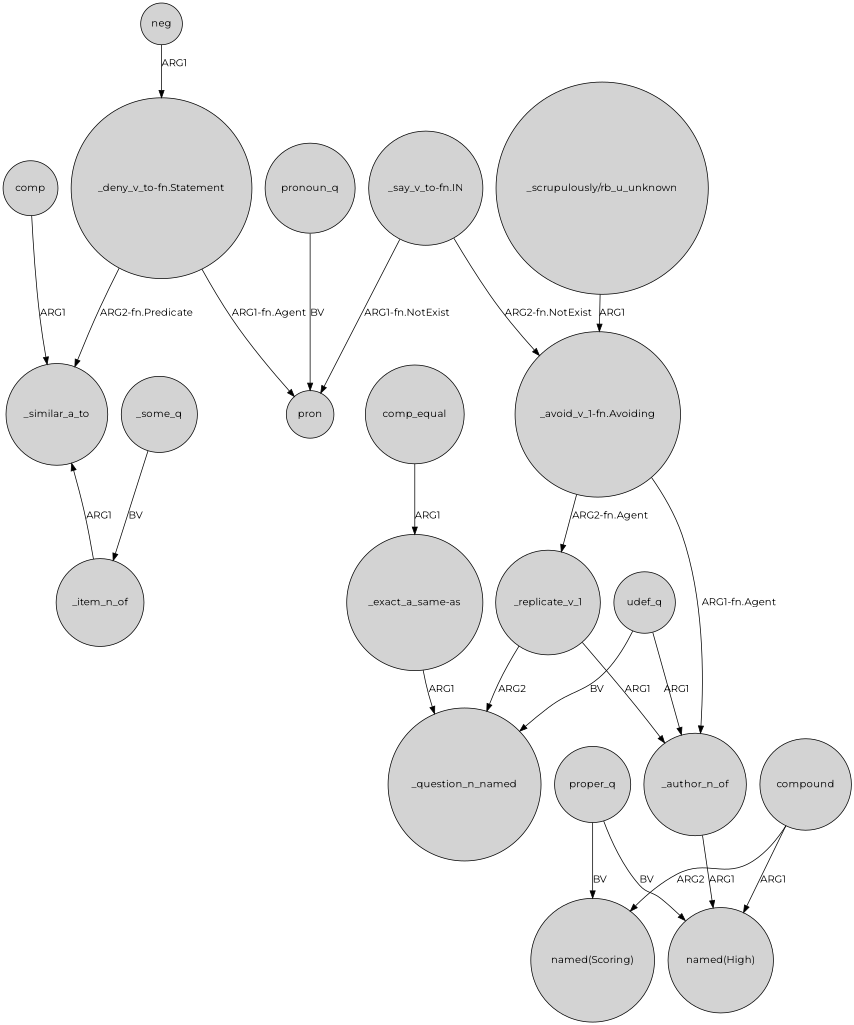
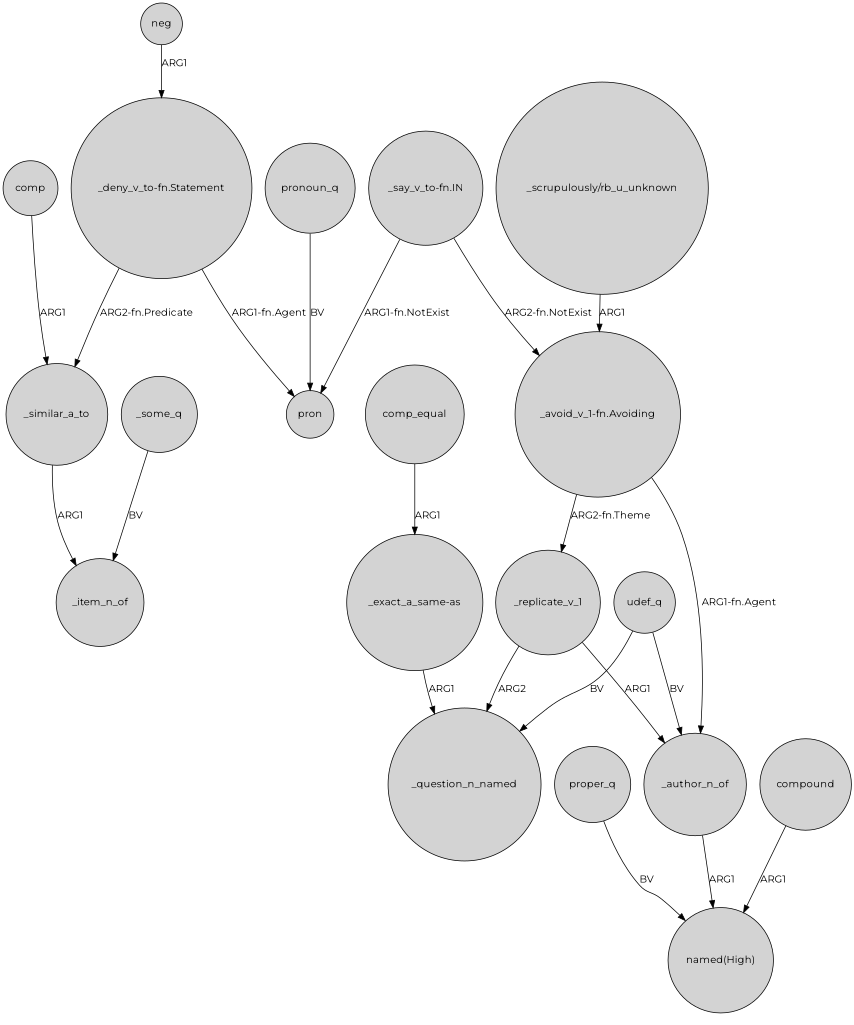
(85, 514) -> (56, 514)
(611, 516) -> (611, 516)
(677, 689) -> (677, 689)
(593, 960) -> none
